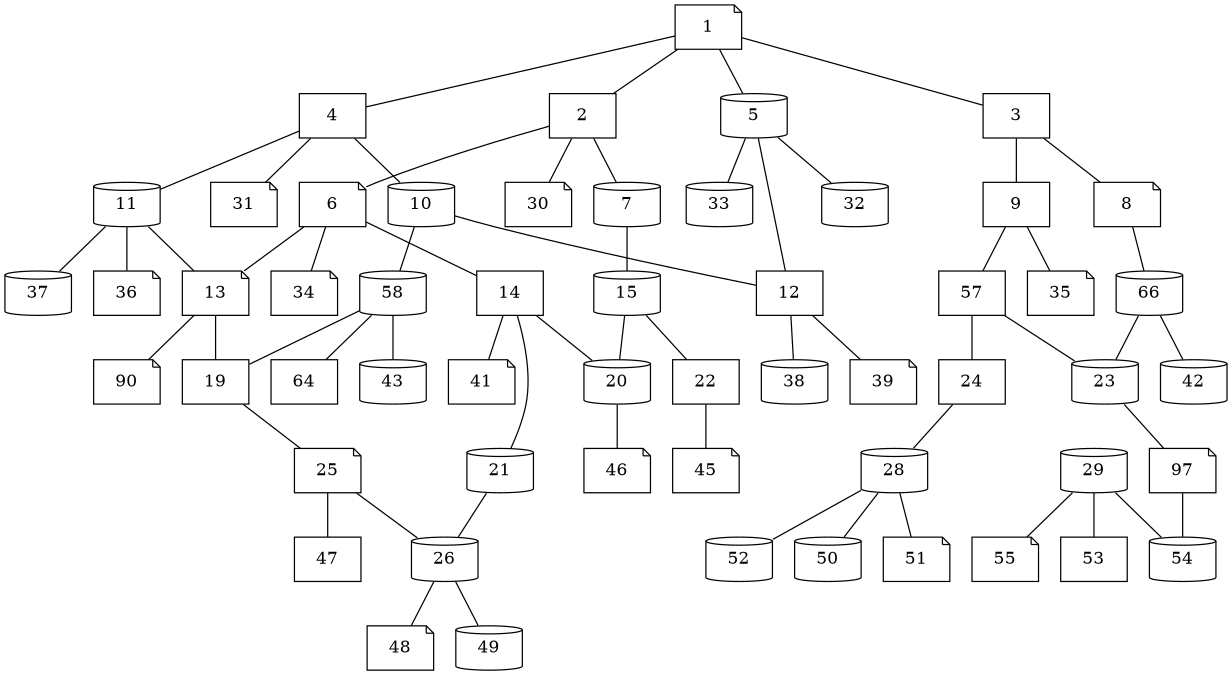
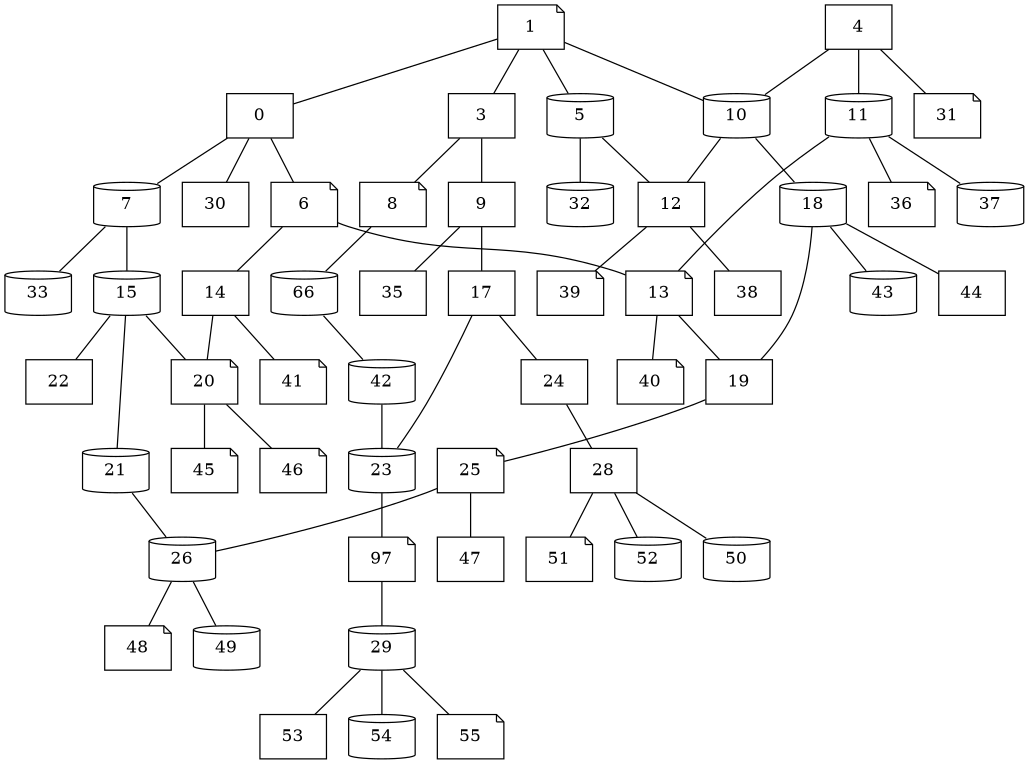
(520, 71) -> (634, 71)
(583, 116) -> (260, 116)
(737, 160) -> (82, 249)
(538, 205) -> (216, 205)
(304, 293) -> none
(393, 293) -> (813, 205)
(972, 293) -> (482, 293)
(1061, 293) -> (393, 293)
(1127, 338) -> (382, 426)
(127, 382) -> (650, 382)
(304, 382) -> (972, 293)
(617, 382) -> (205, 382)
(795, 382) -> (748, 293)
(528, 383) -> (121, 382)
(706, 426) -> (205, 426)
(894, 471) -> (604, 471)
(1183, 515) -> (382, 604)
